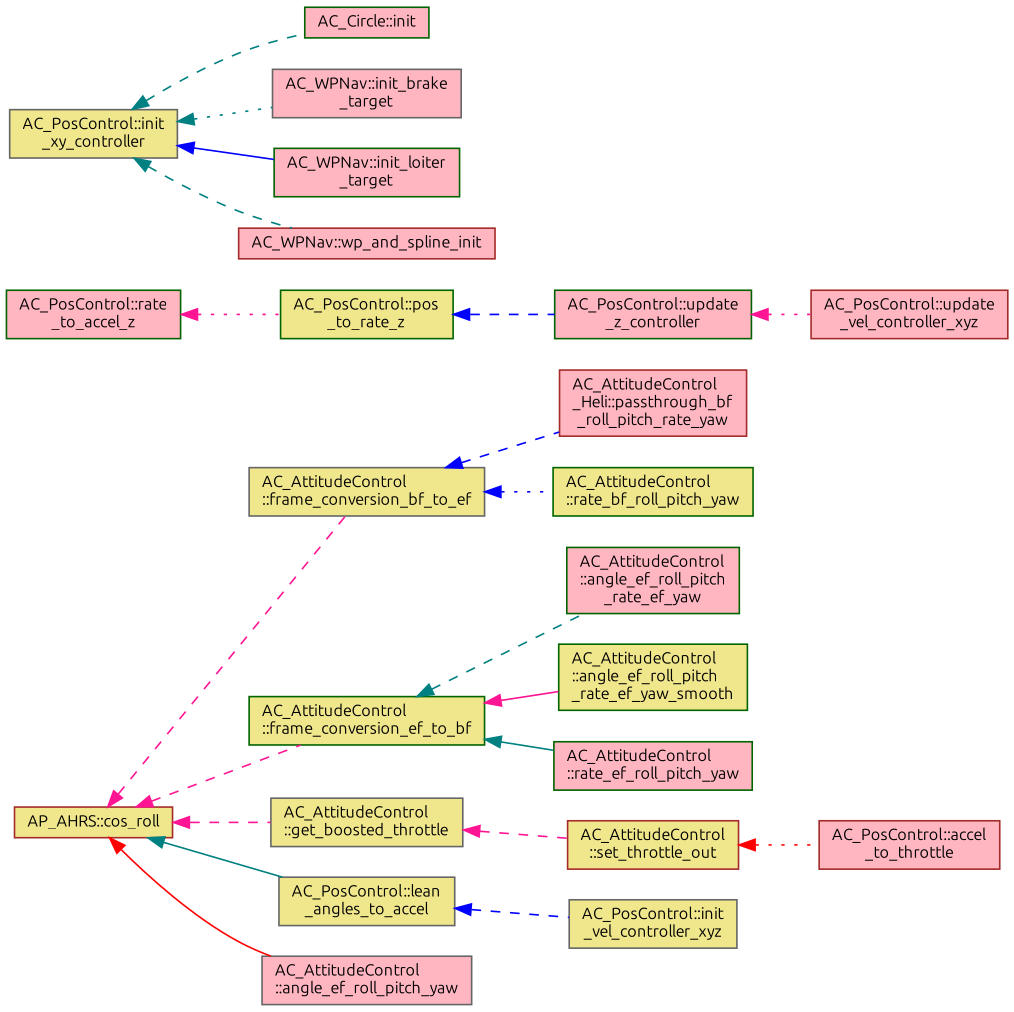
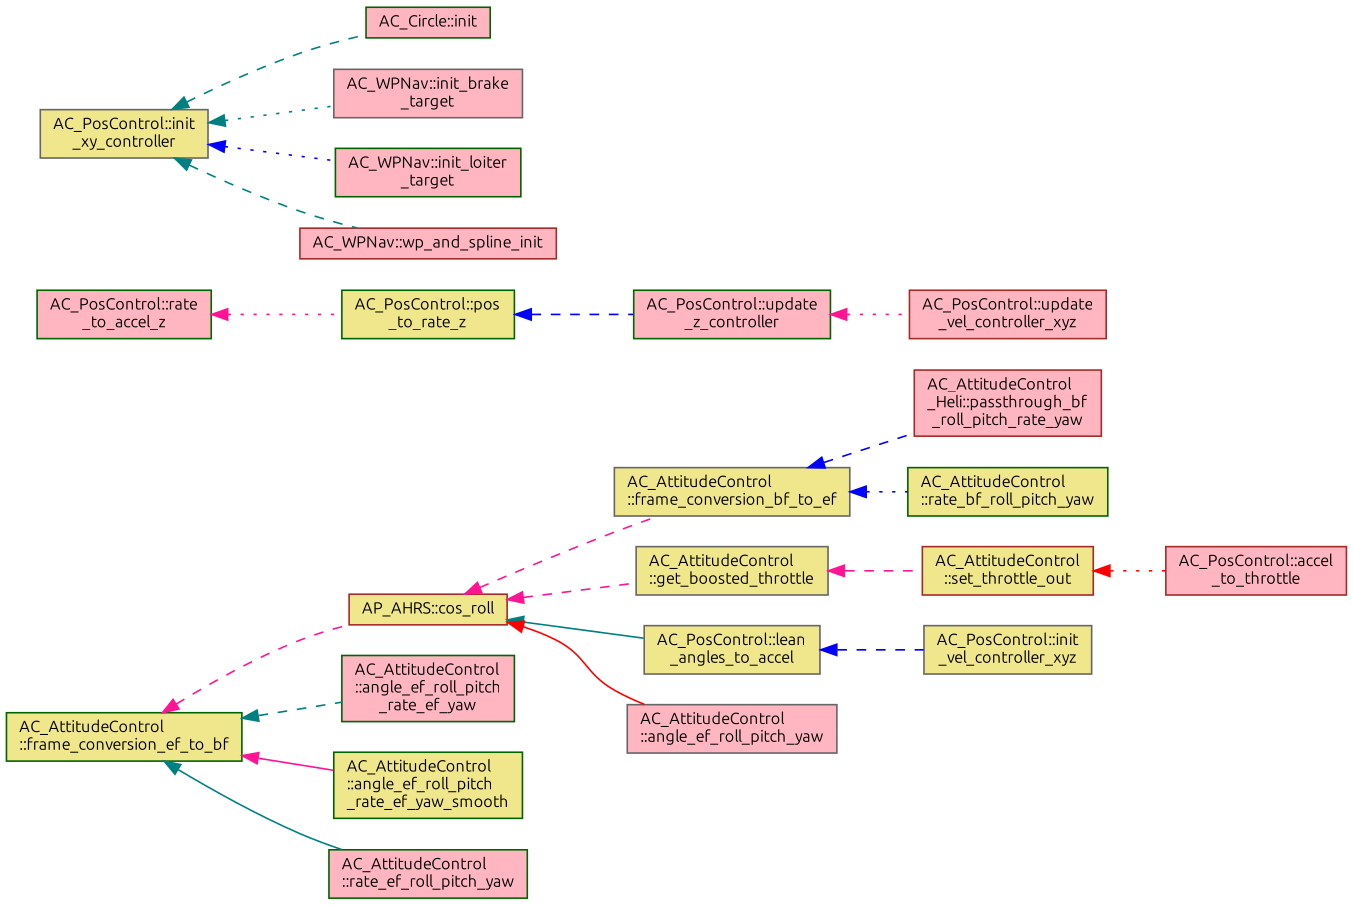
(234, 154) -> (280, 154)
(226, 773) -> (259, 658)
